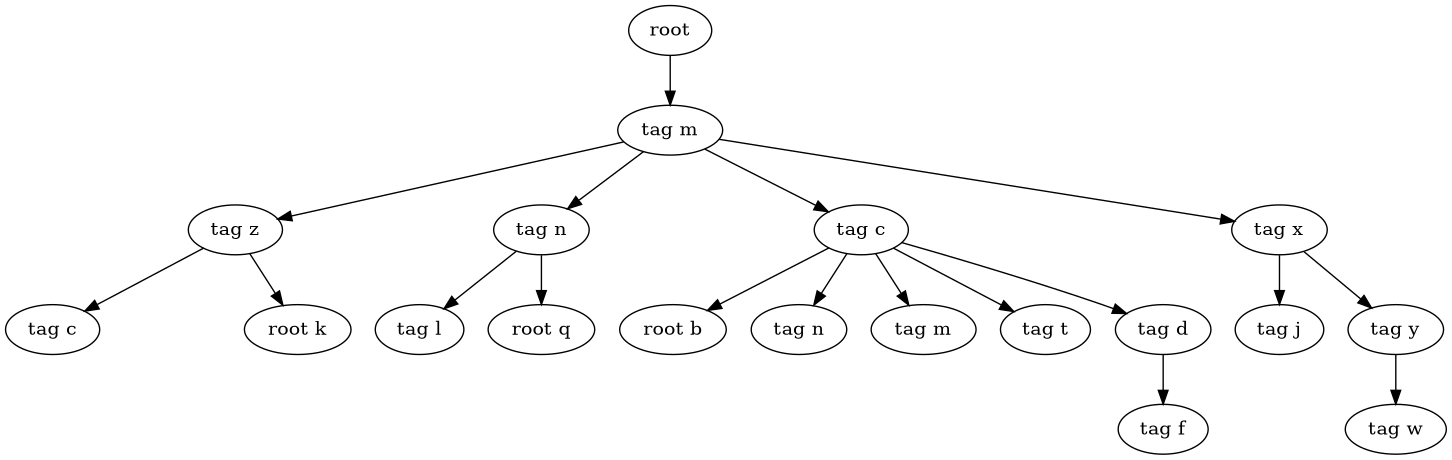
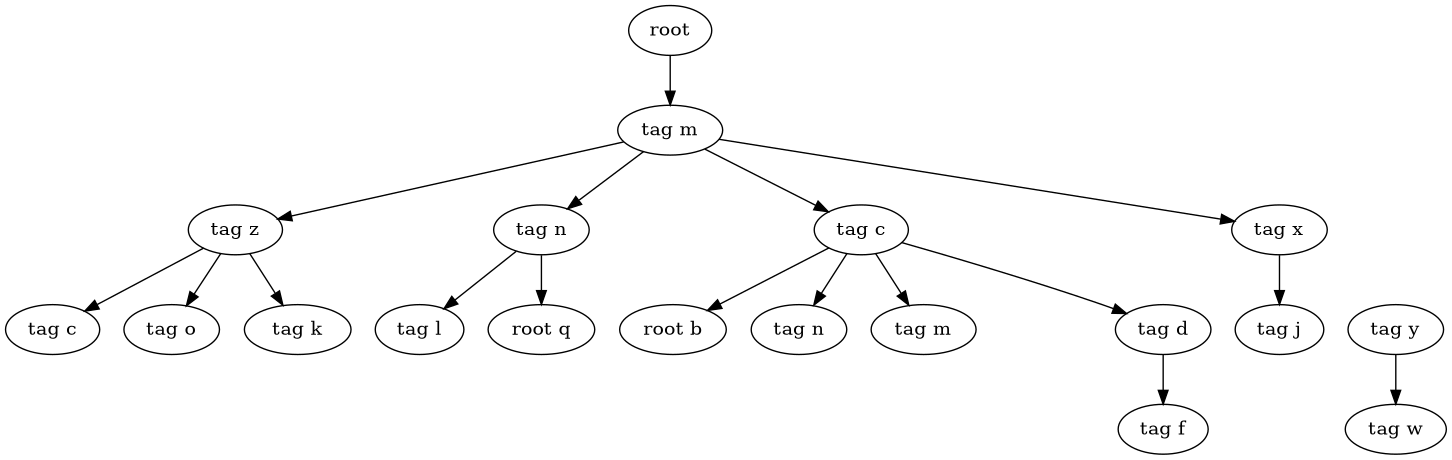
(1332, 275) -> none
none -> (172, 330)
(298, 330) -> (298, 330)
(1045, 330) -> none
